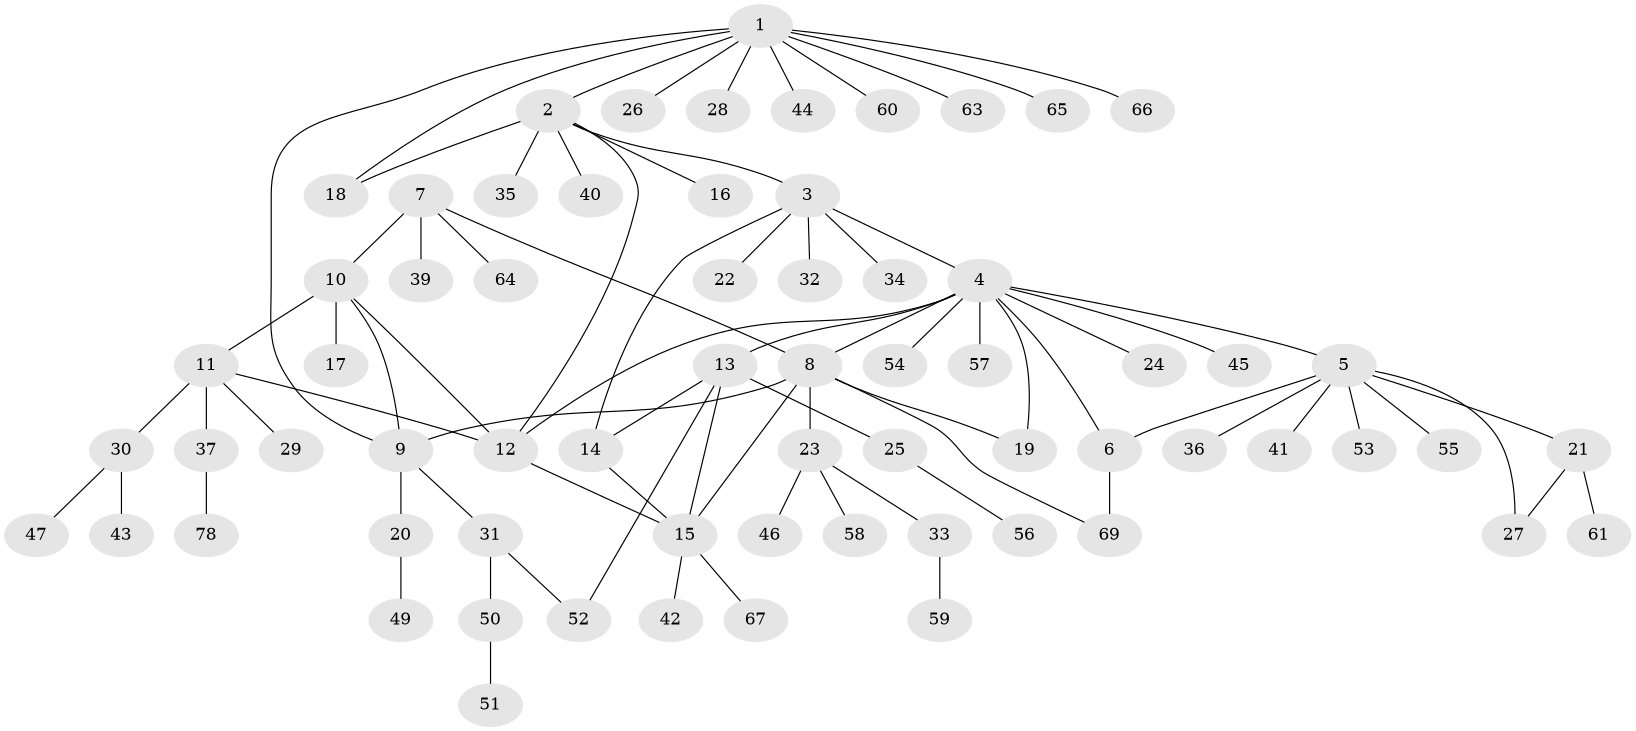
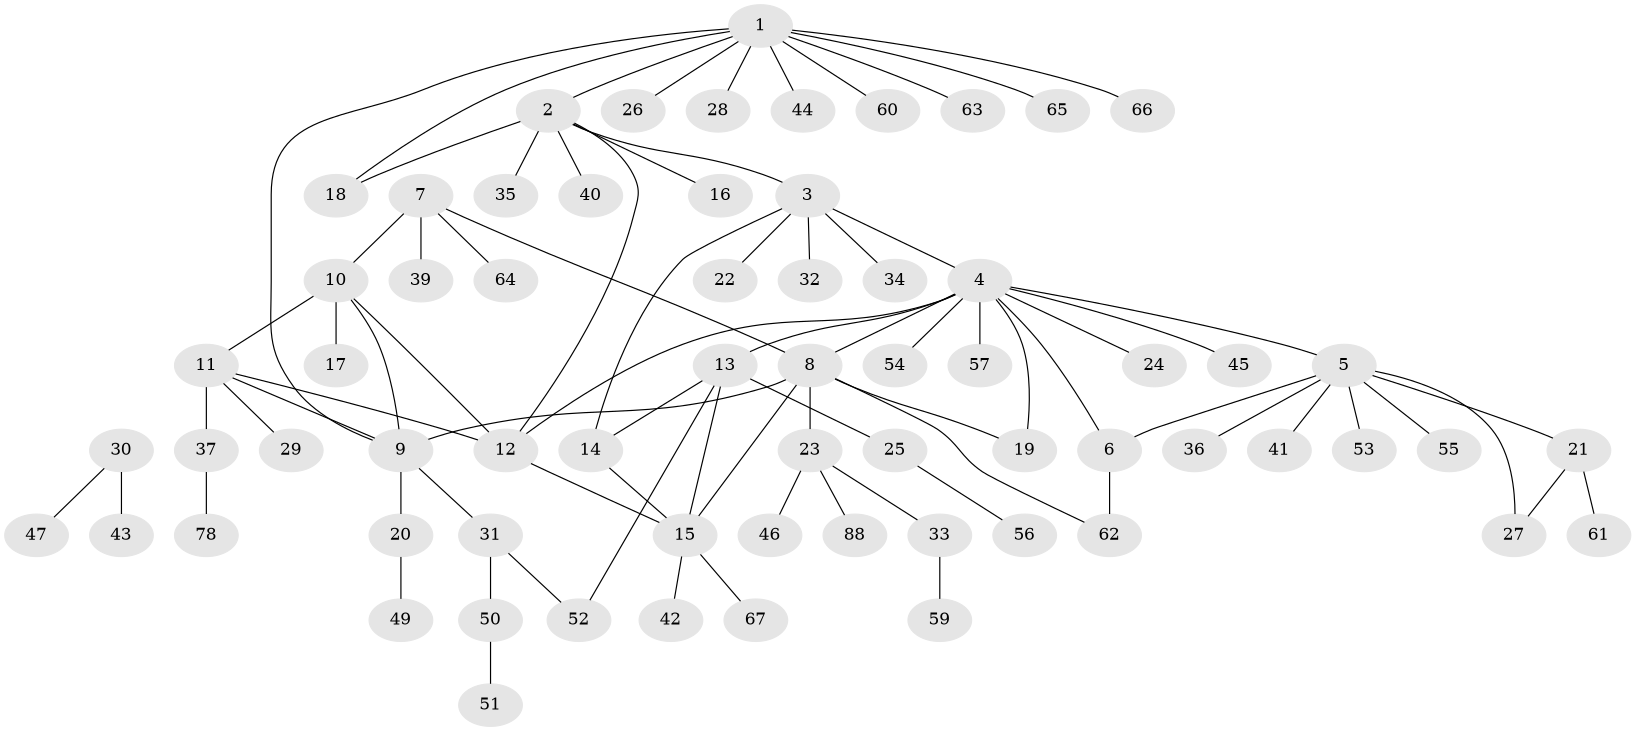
(164, 408) -> (300, 407)
(855, 535) -> (855, 535)
(1110, 535) -> (1110, 535)
